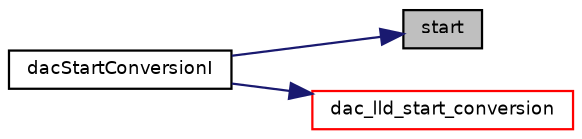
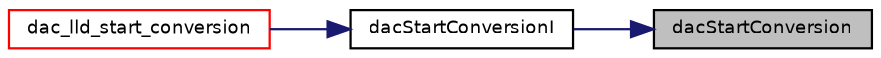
(443, 29) -> (763, 29)
(261, 87) -> (299, 29)
